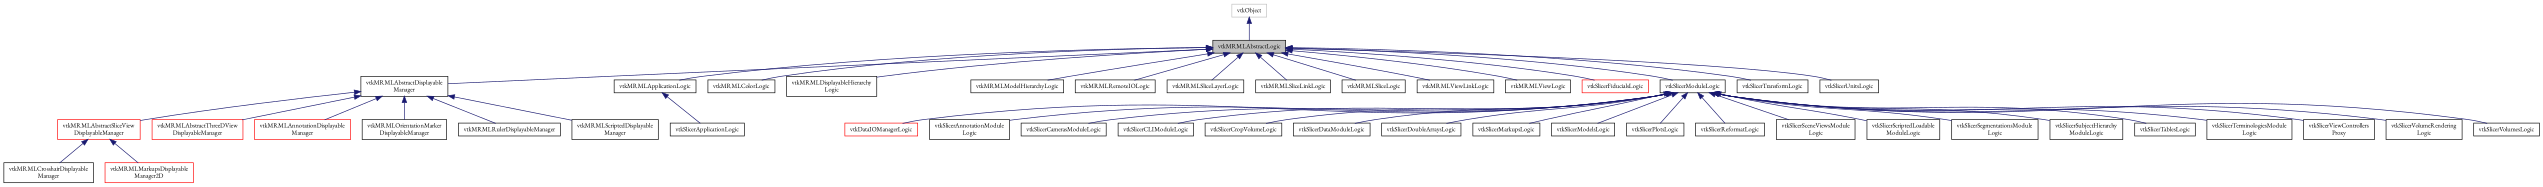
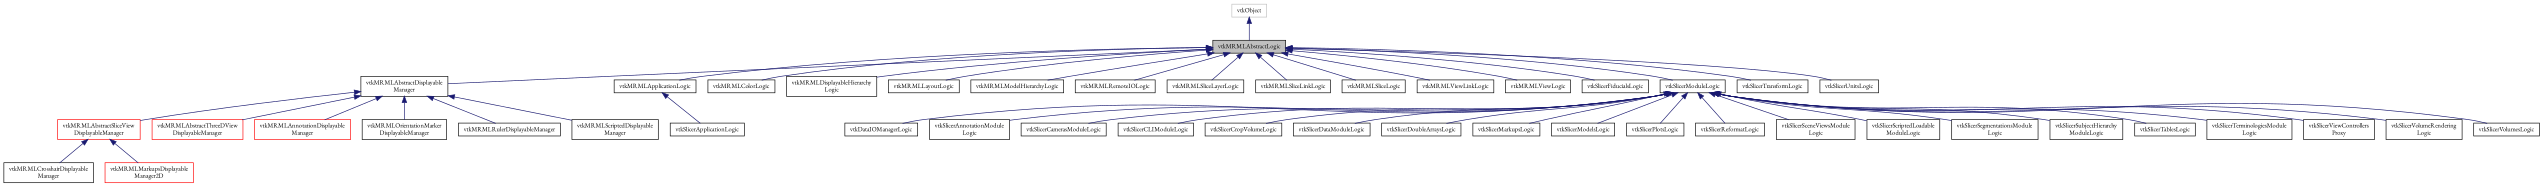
none -> (924, 86)
(1615, 86) -> (1615, 86)
(881, 130) -> (881, 130)
